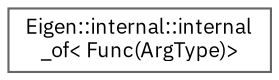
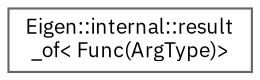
(140, 40) -> (130, 40)
